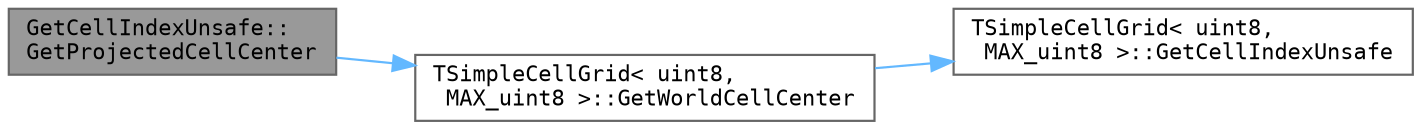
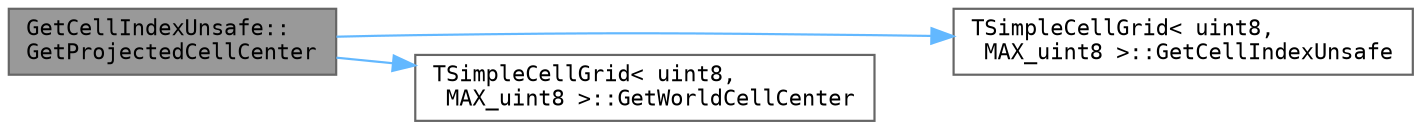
(903, 66) -> (634, 33)
